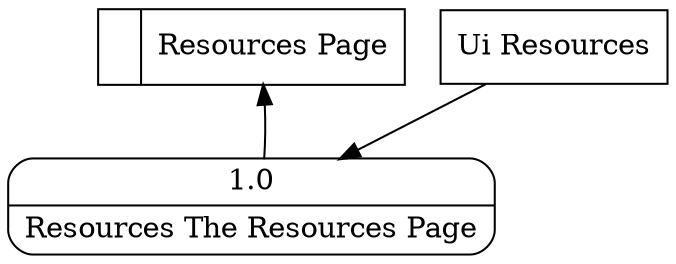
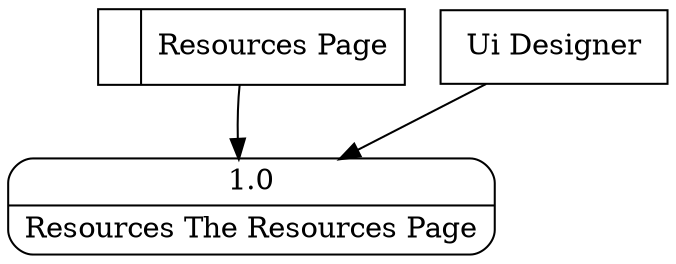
(554, 47) -> (554, 47)
(265, 132) -> (238, 112)
